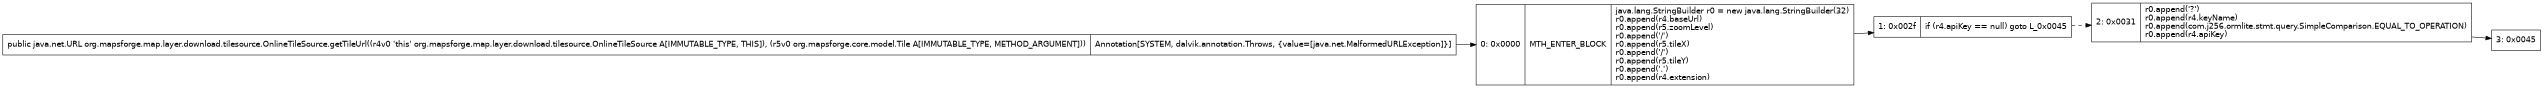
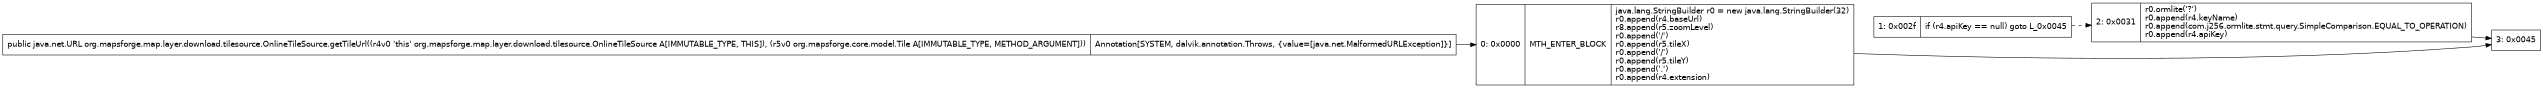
(2172, 10) -> (2171, 10)
(1664, 28) -> (1664, 28)
(1861, 33) -> (2170, 58)
